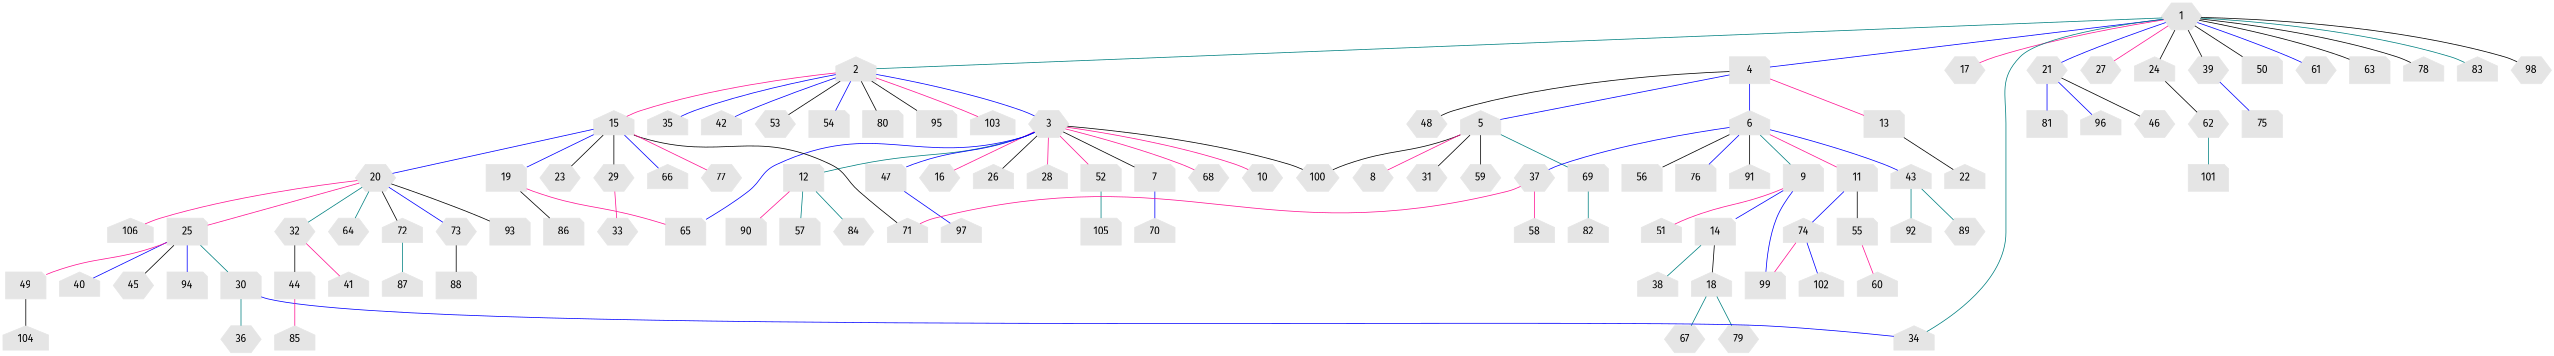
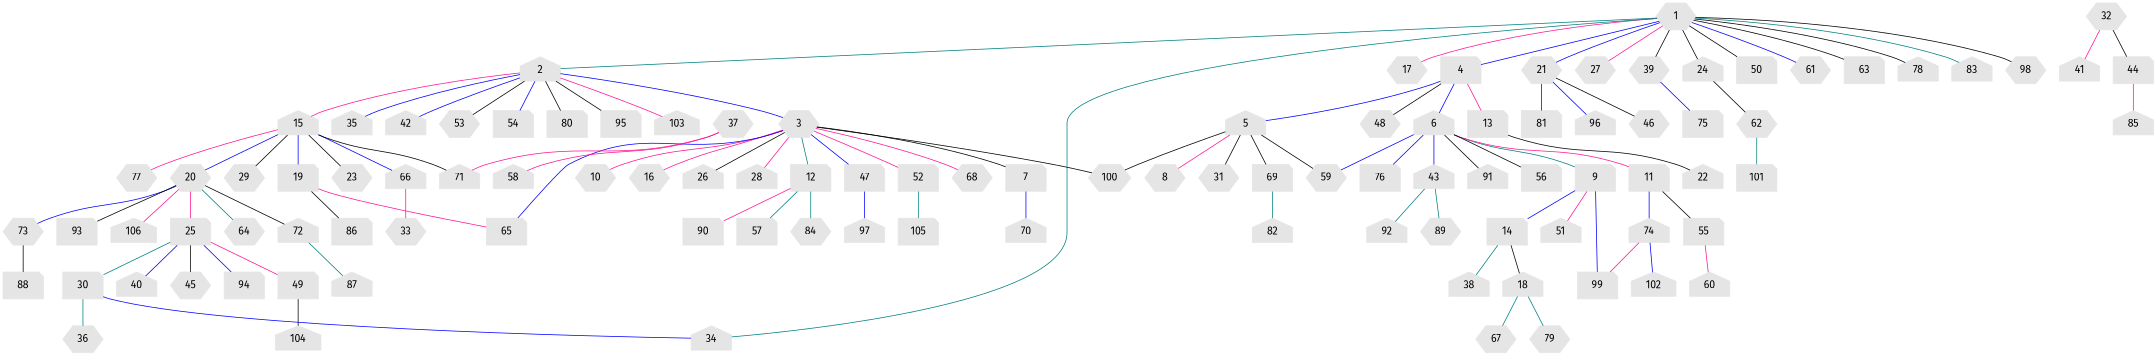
(1638, 144) -> (1377, 152)
(1534, 151) -> (1258, 150)
(335, 205) -> none
(616, 205) -> (406, 204)
